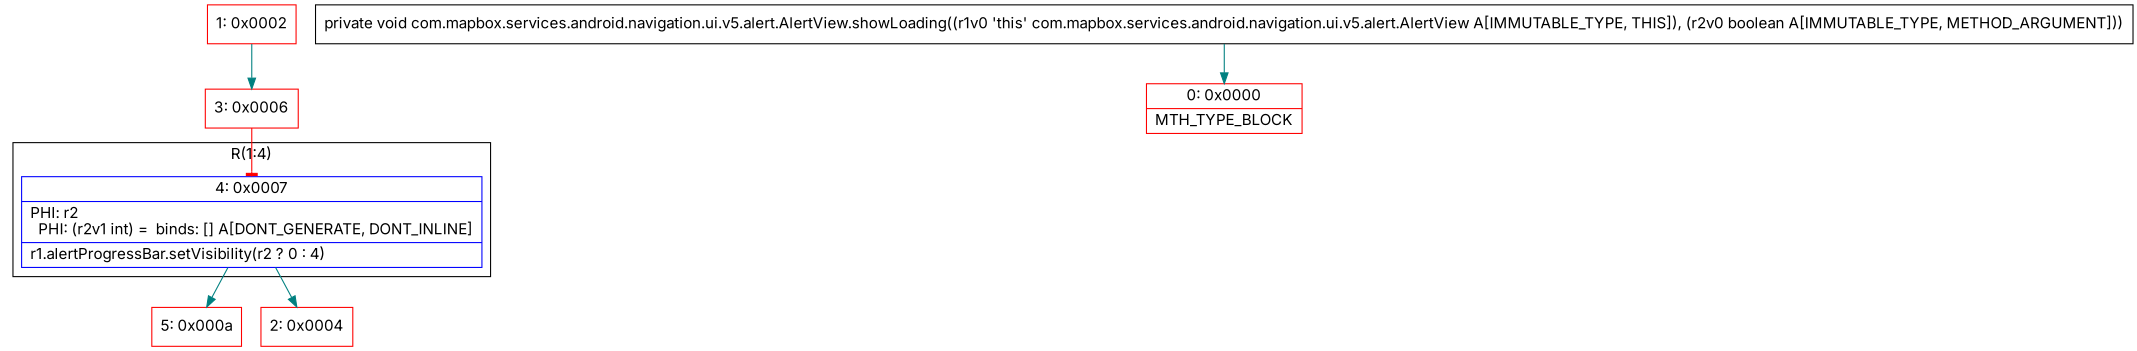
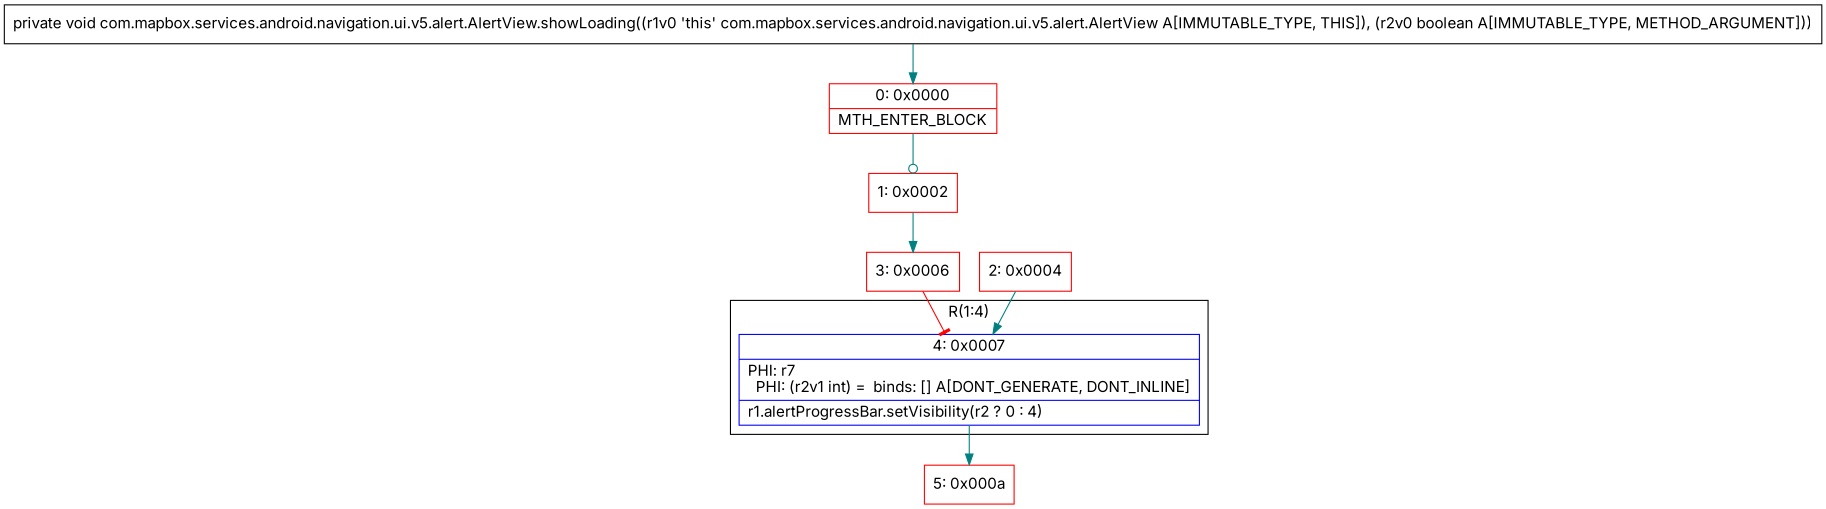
(1224, 120) -> (913, 120)
none -> (913, 149)
(57, 213) -> (774, 371)
(284, 283) -> (1007, 308)
